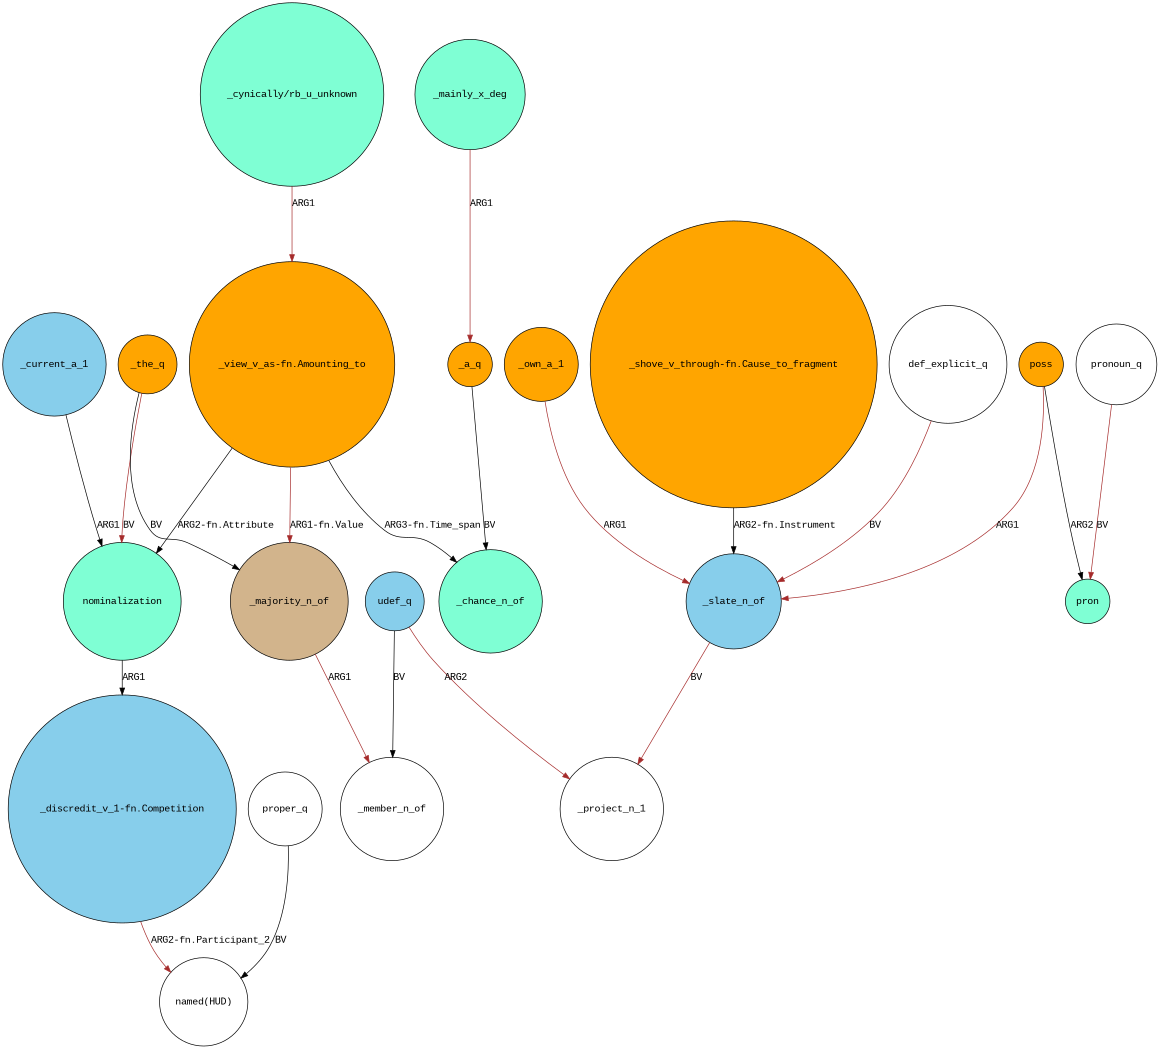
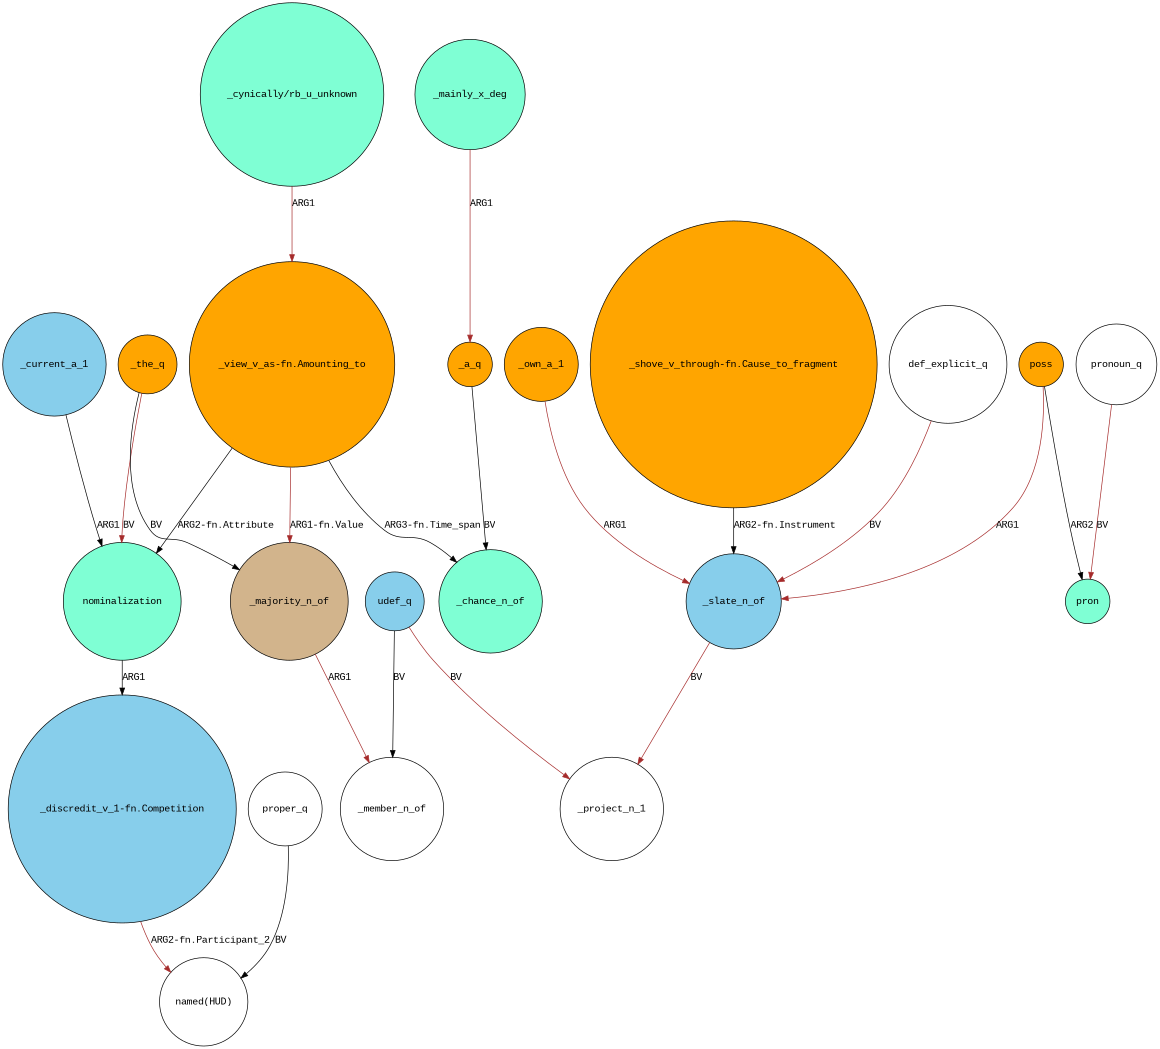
(456, 678) -> (456, 678)
